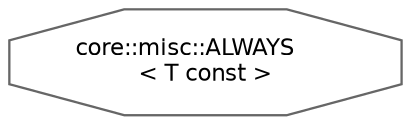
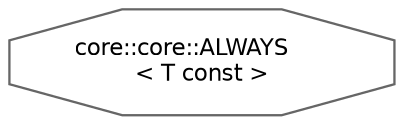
(205, 62) -> (202, 62)
